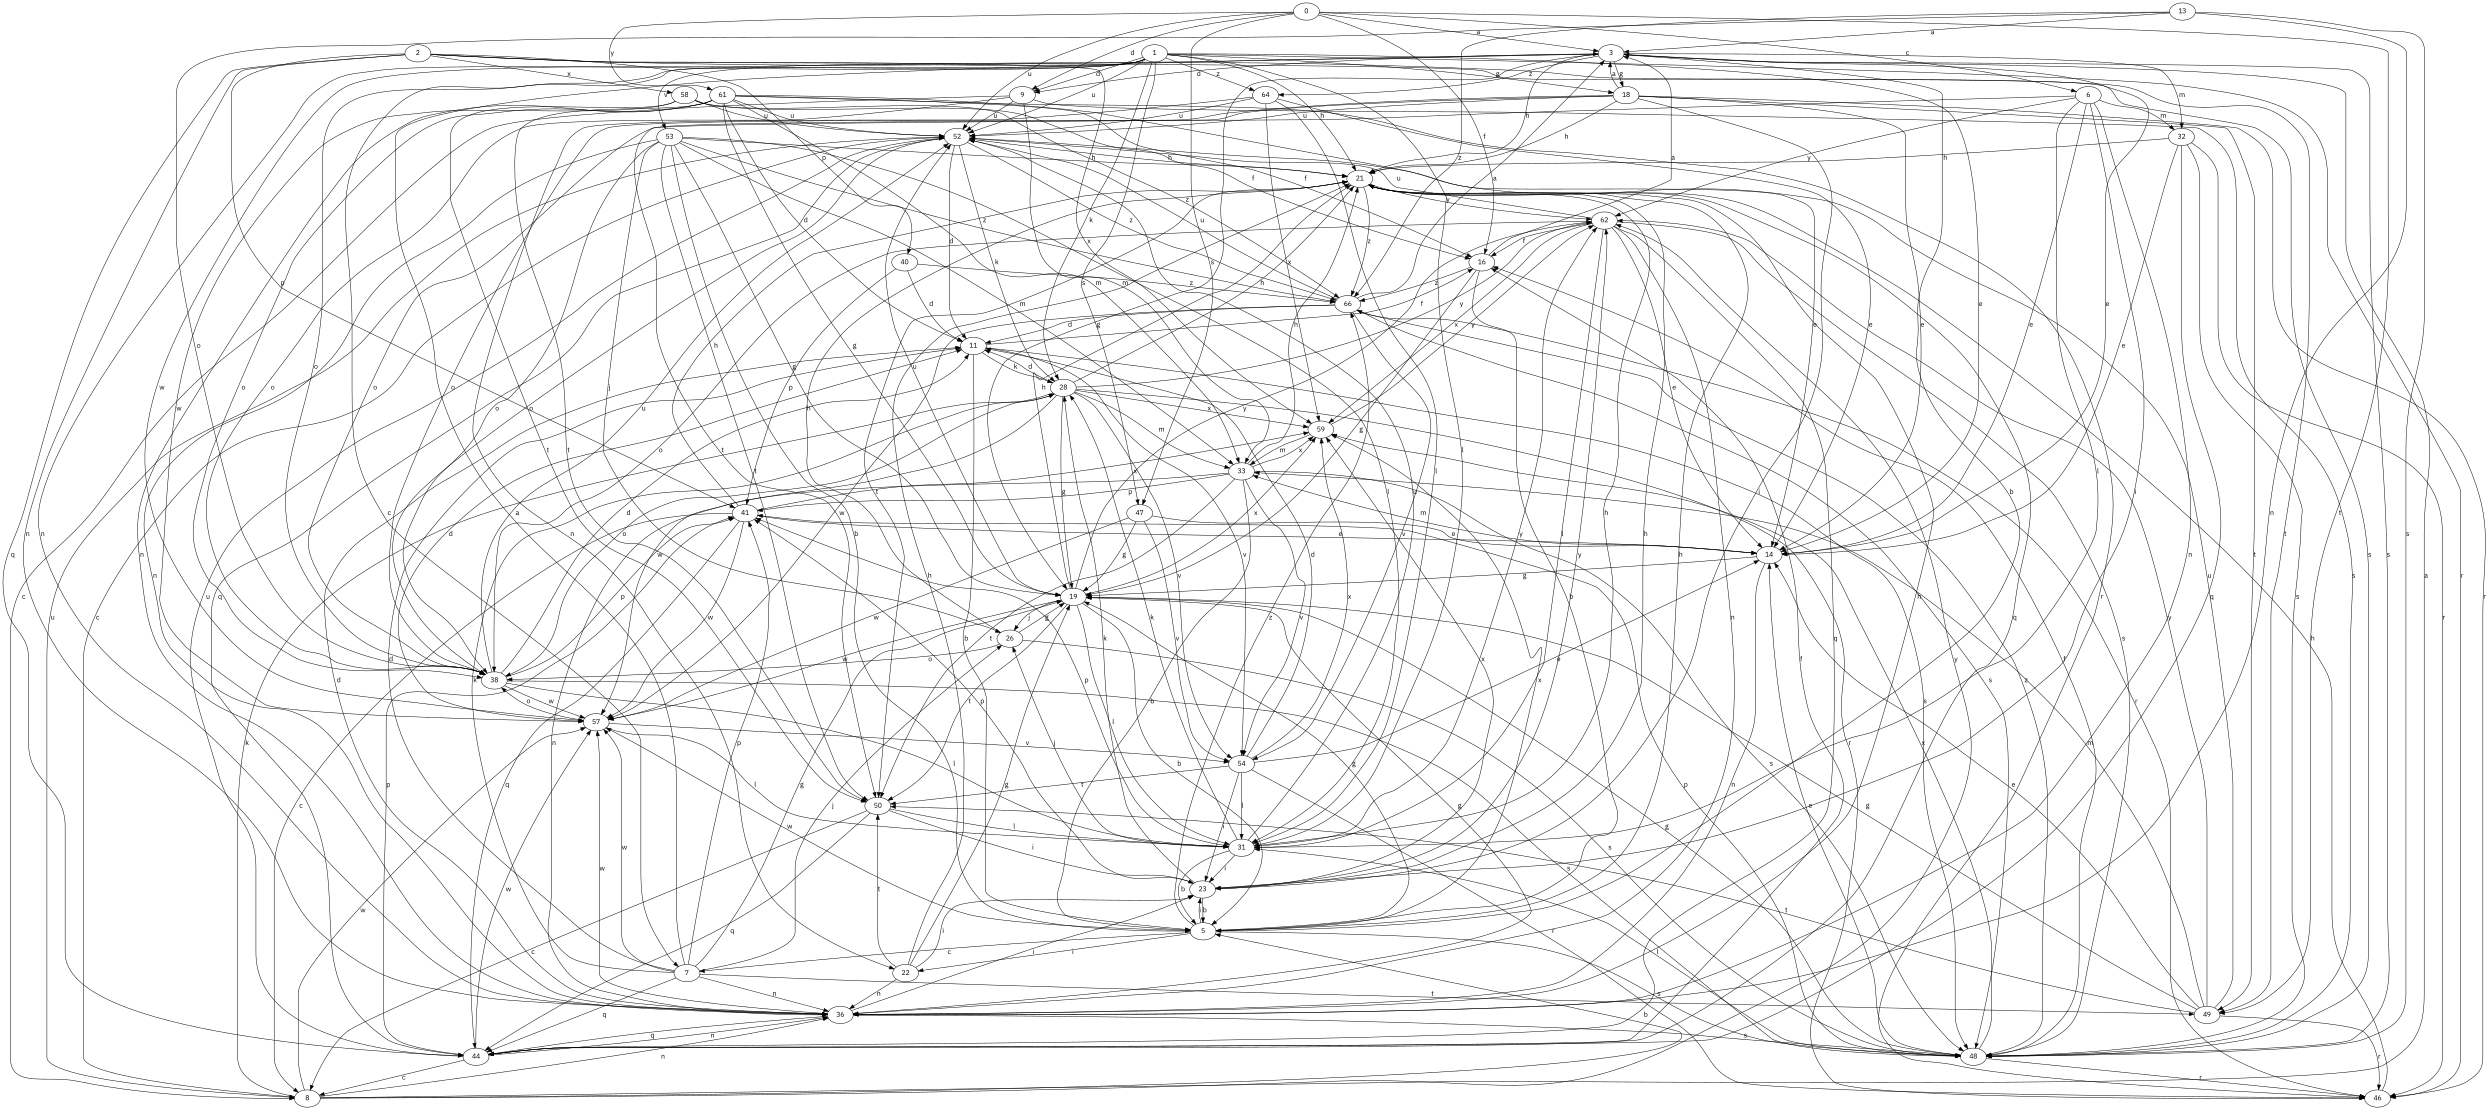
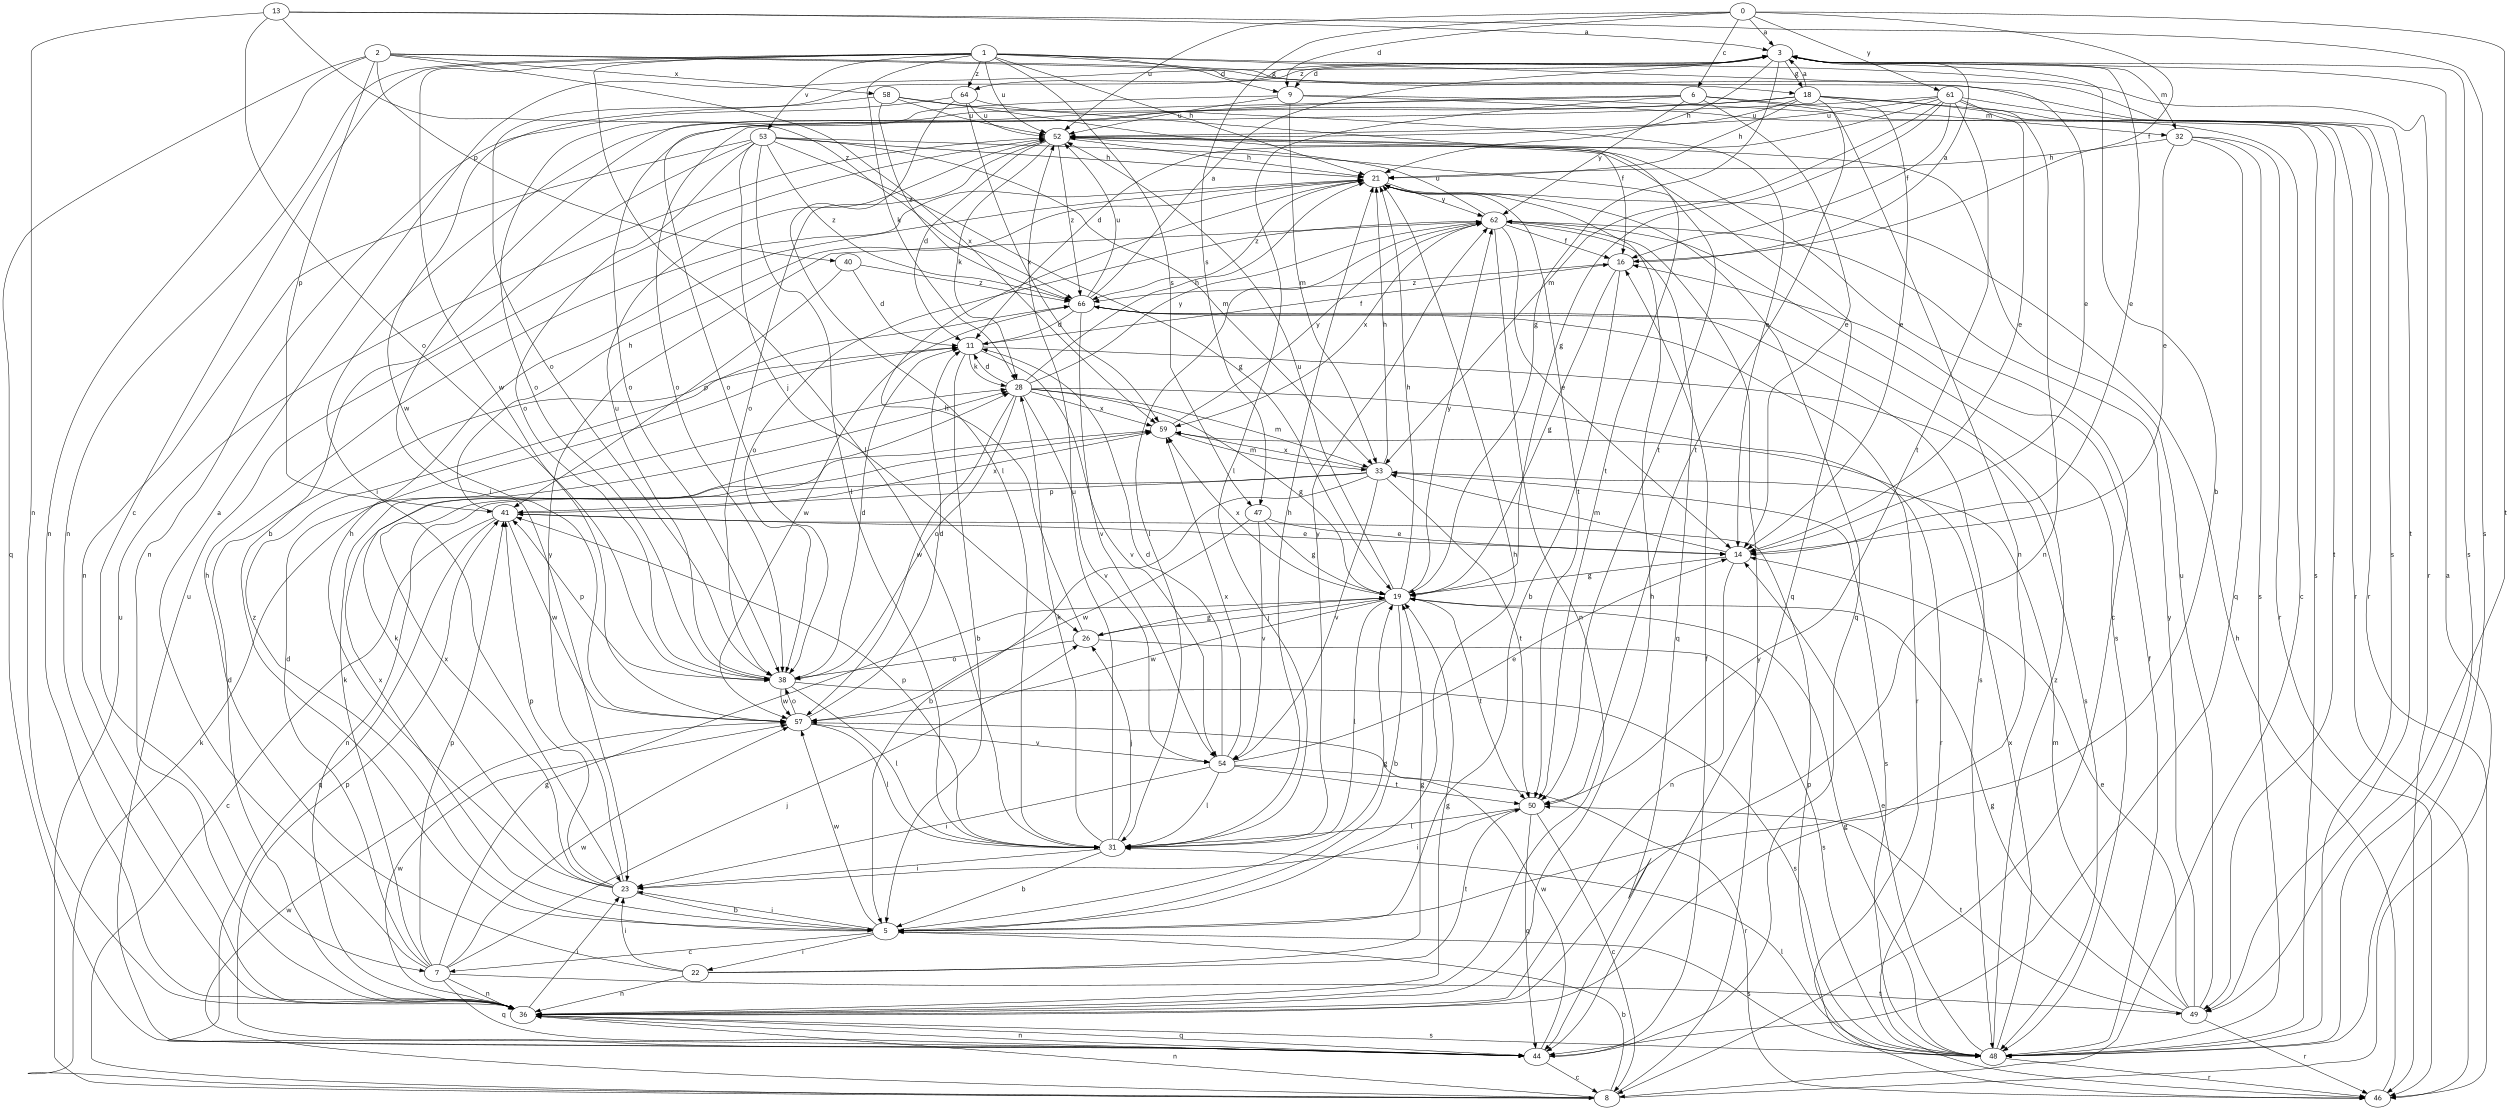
(508, 292) -> (233, 430)
